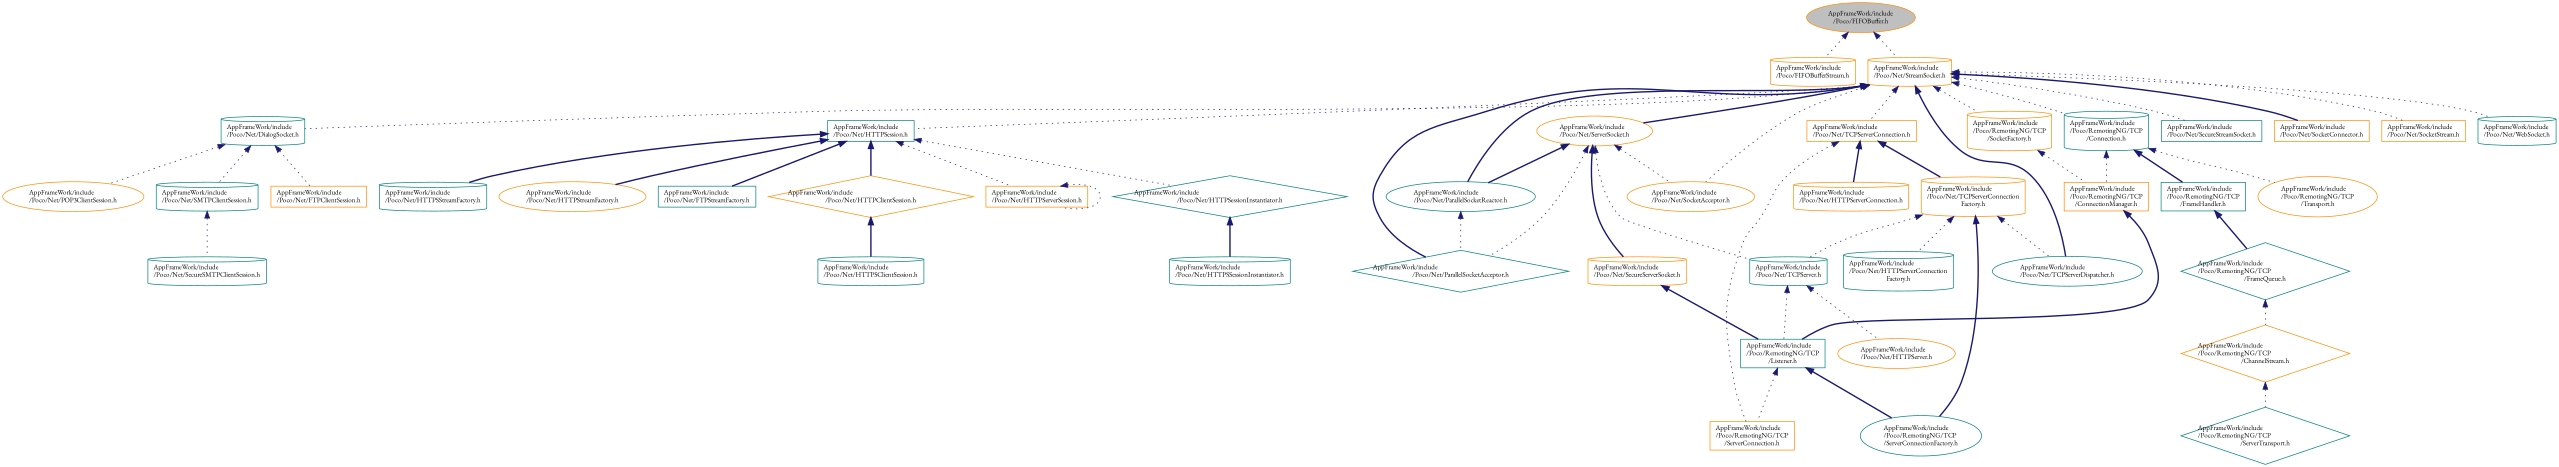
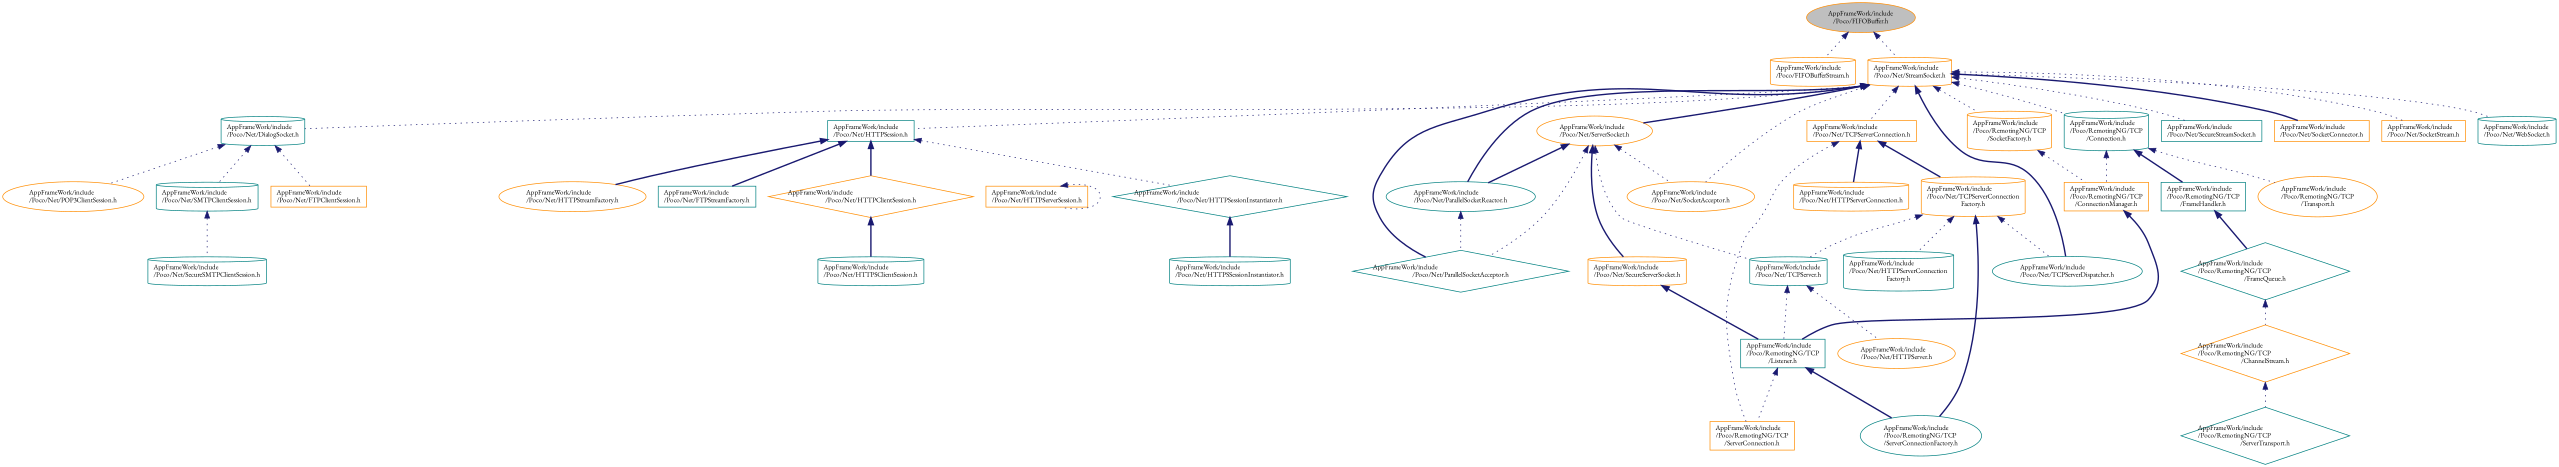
(957, 165) -> none
(433, 197) -> none
